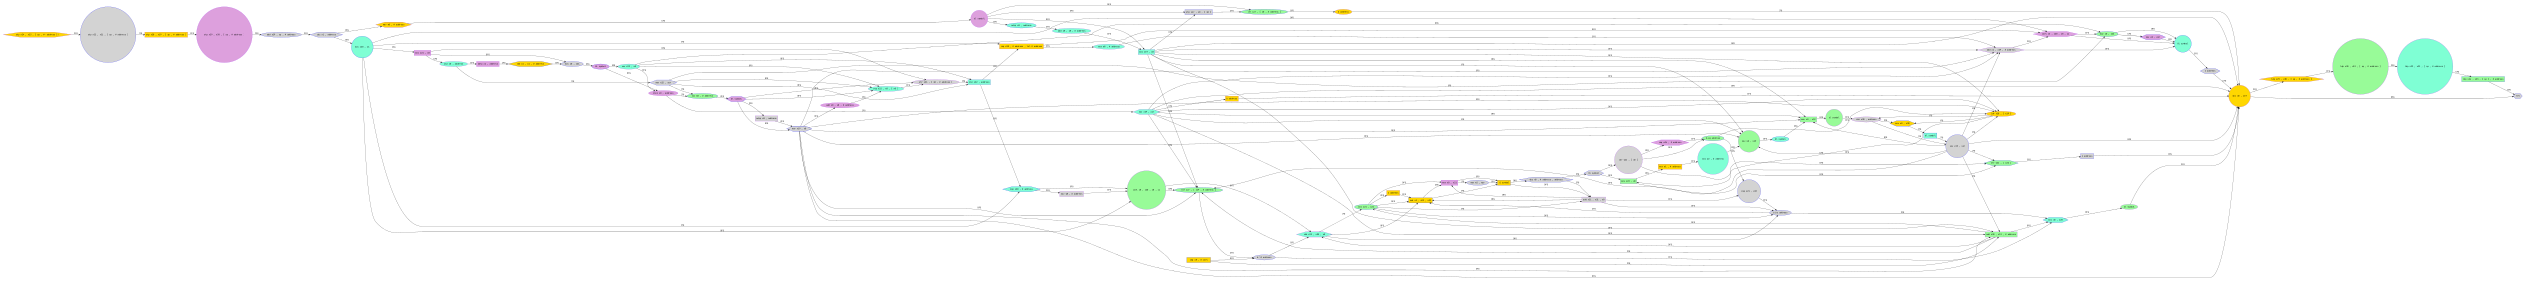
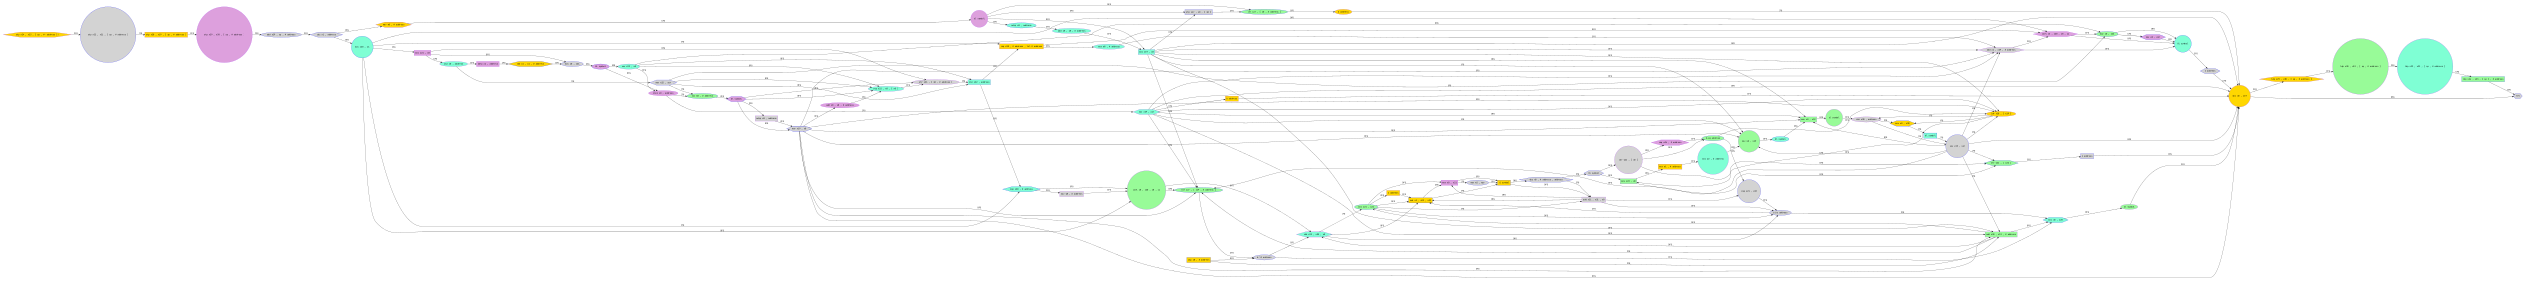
(1199, 260) -> (1199, 260)
